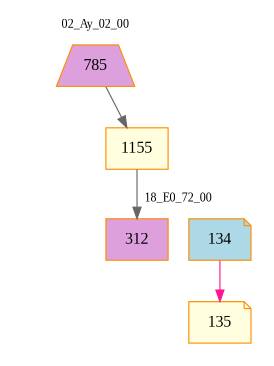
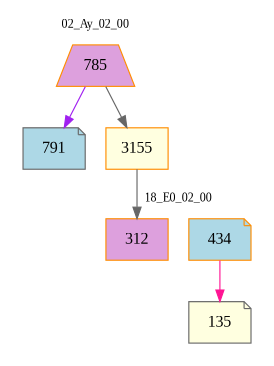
none -> (54, 149)
(137, 149) -> (137, 149)
(178, 199) -> (178, 199)
(220, 239) -> (220, 239)
(220, 322) -> (220, 322)
